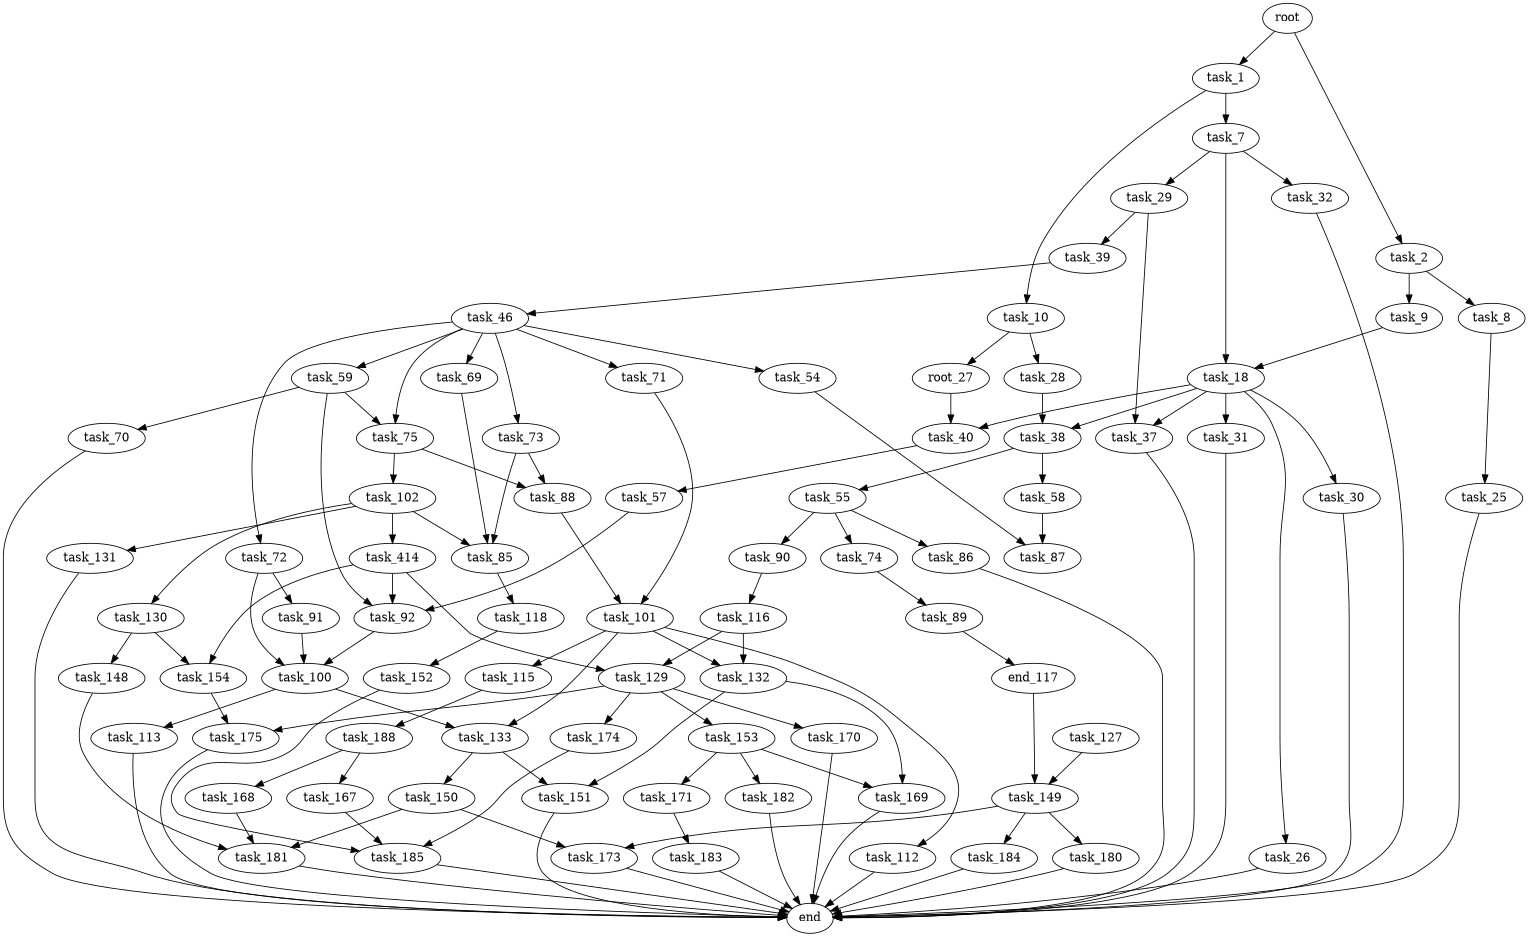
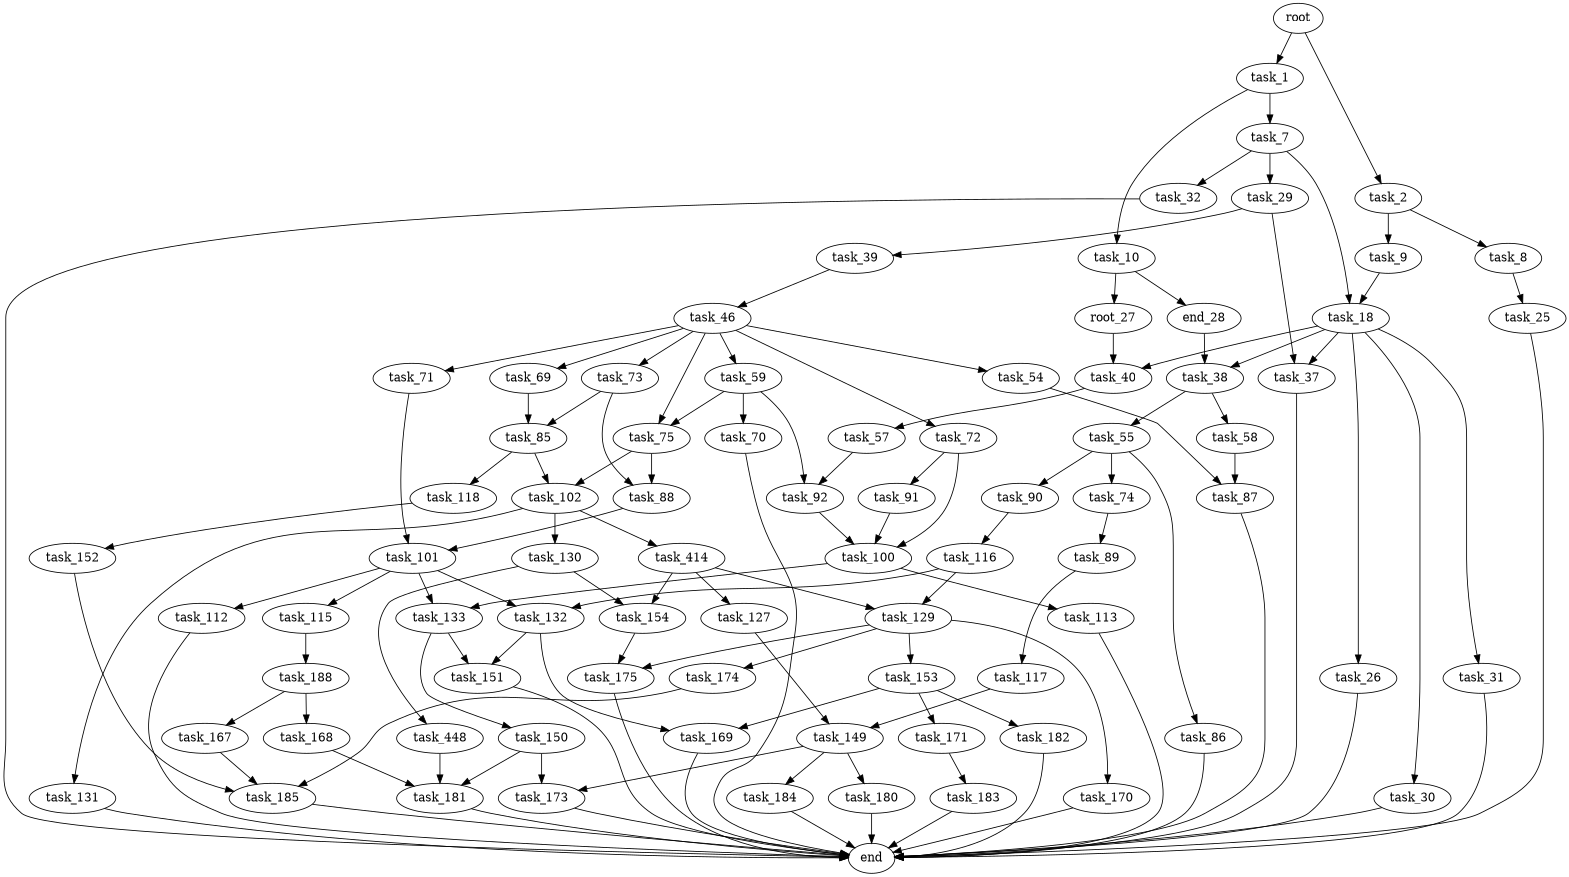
(1042, 378) -> (1204, 318)
(438, 526) -> (540, 464)
(392, 584) -> (708, 584)
(102, 678) -> (440, 738)
(1033, 678) -> (1021, 678)
none -> (1216, 807)
